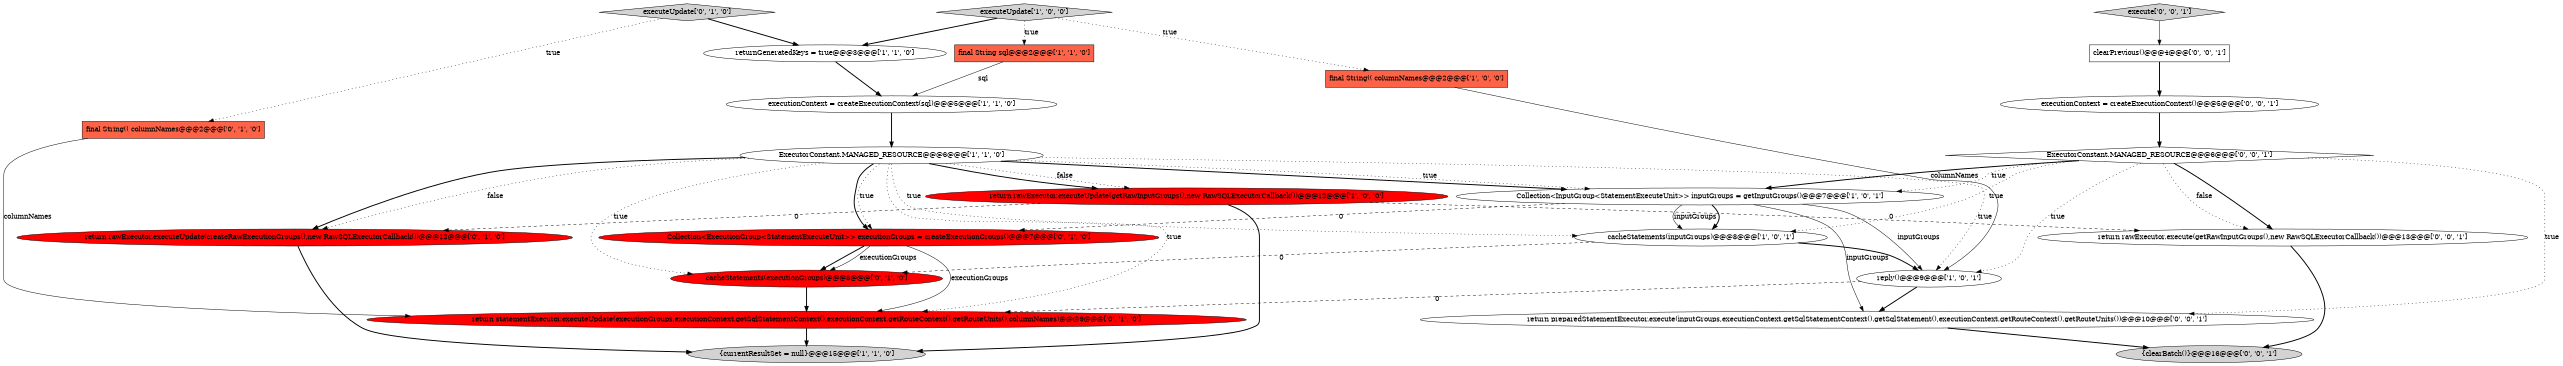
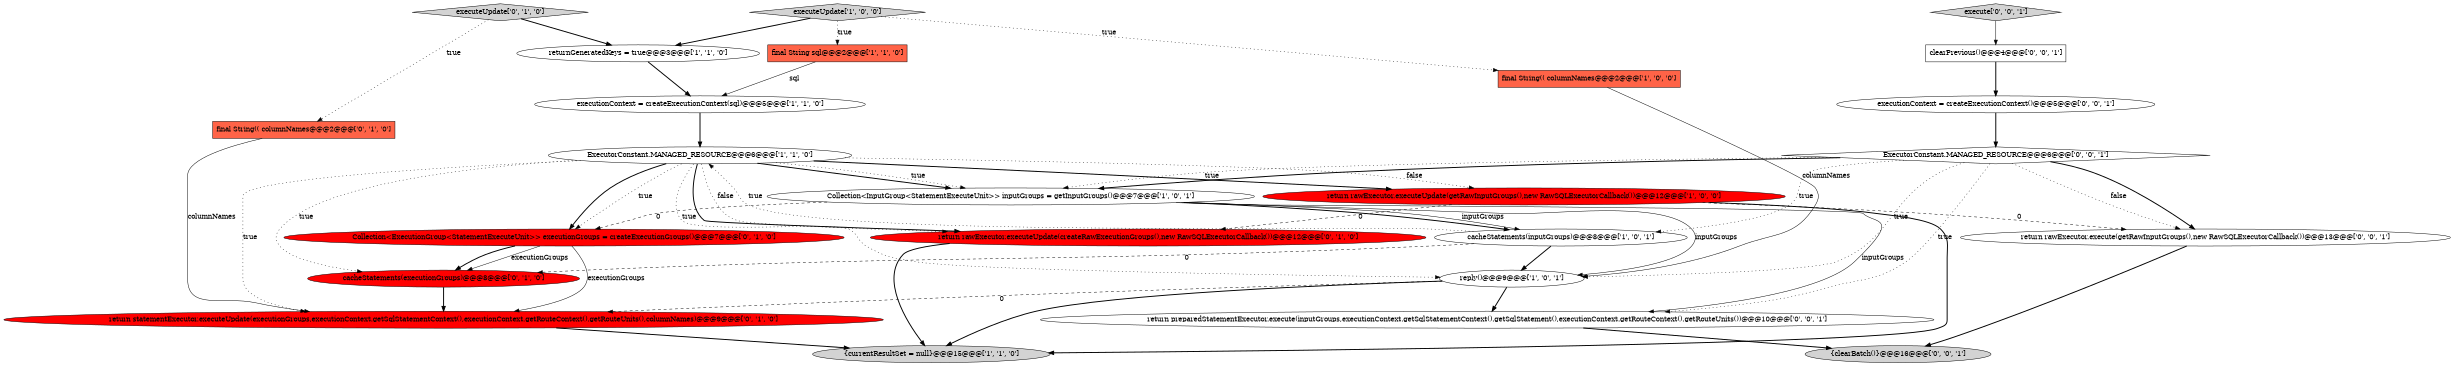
(1216, 228) -> (1084, 228)
none -> (1193, 293)
